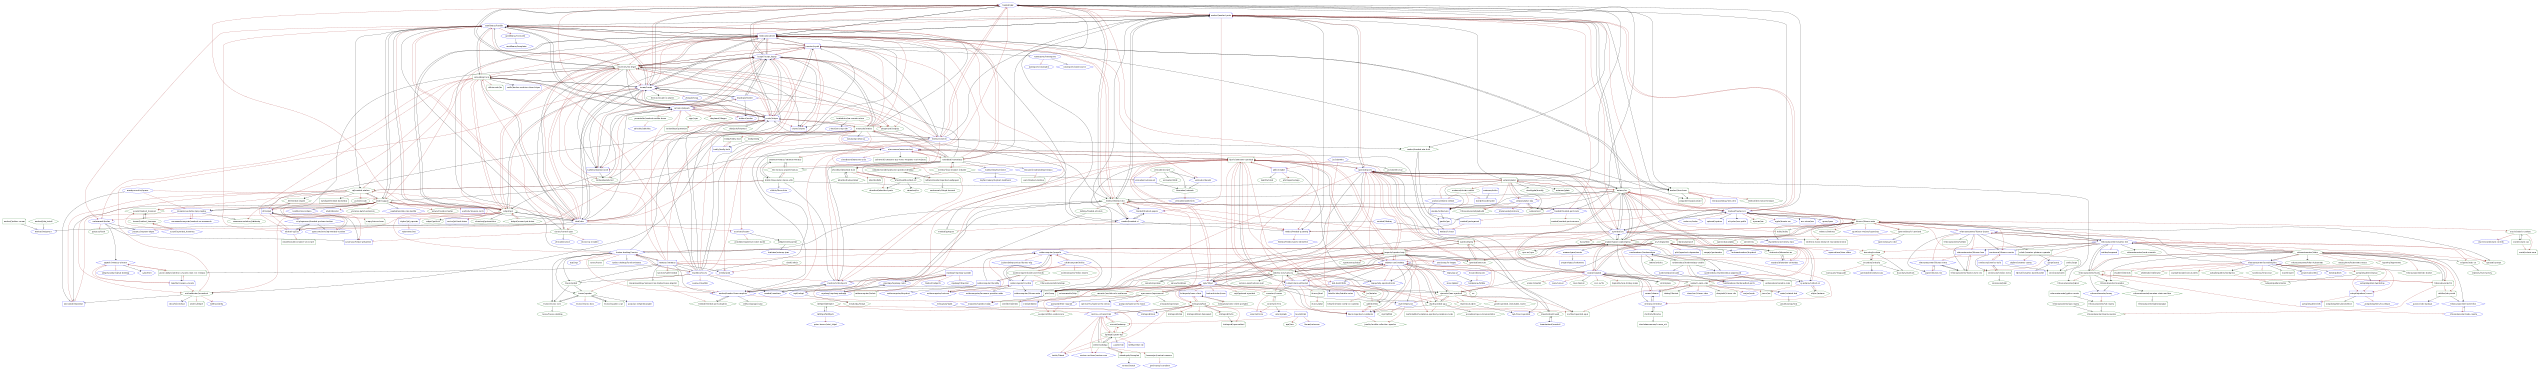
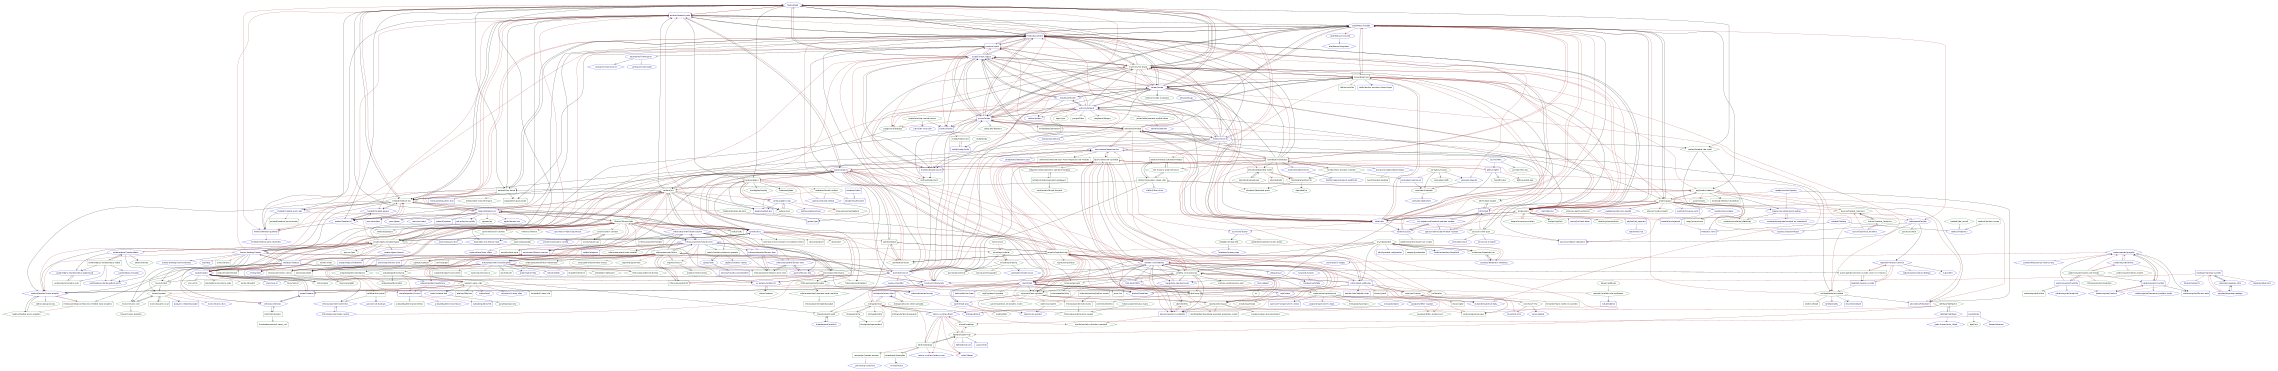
(1596, 31) -> none
none -> (1078, 118)
(798, 298) -> (65, 299)
